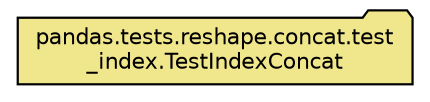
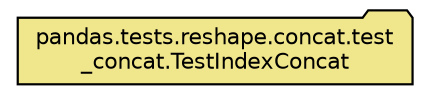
(215, 51) -> (215, 51)
